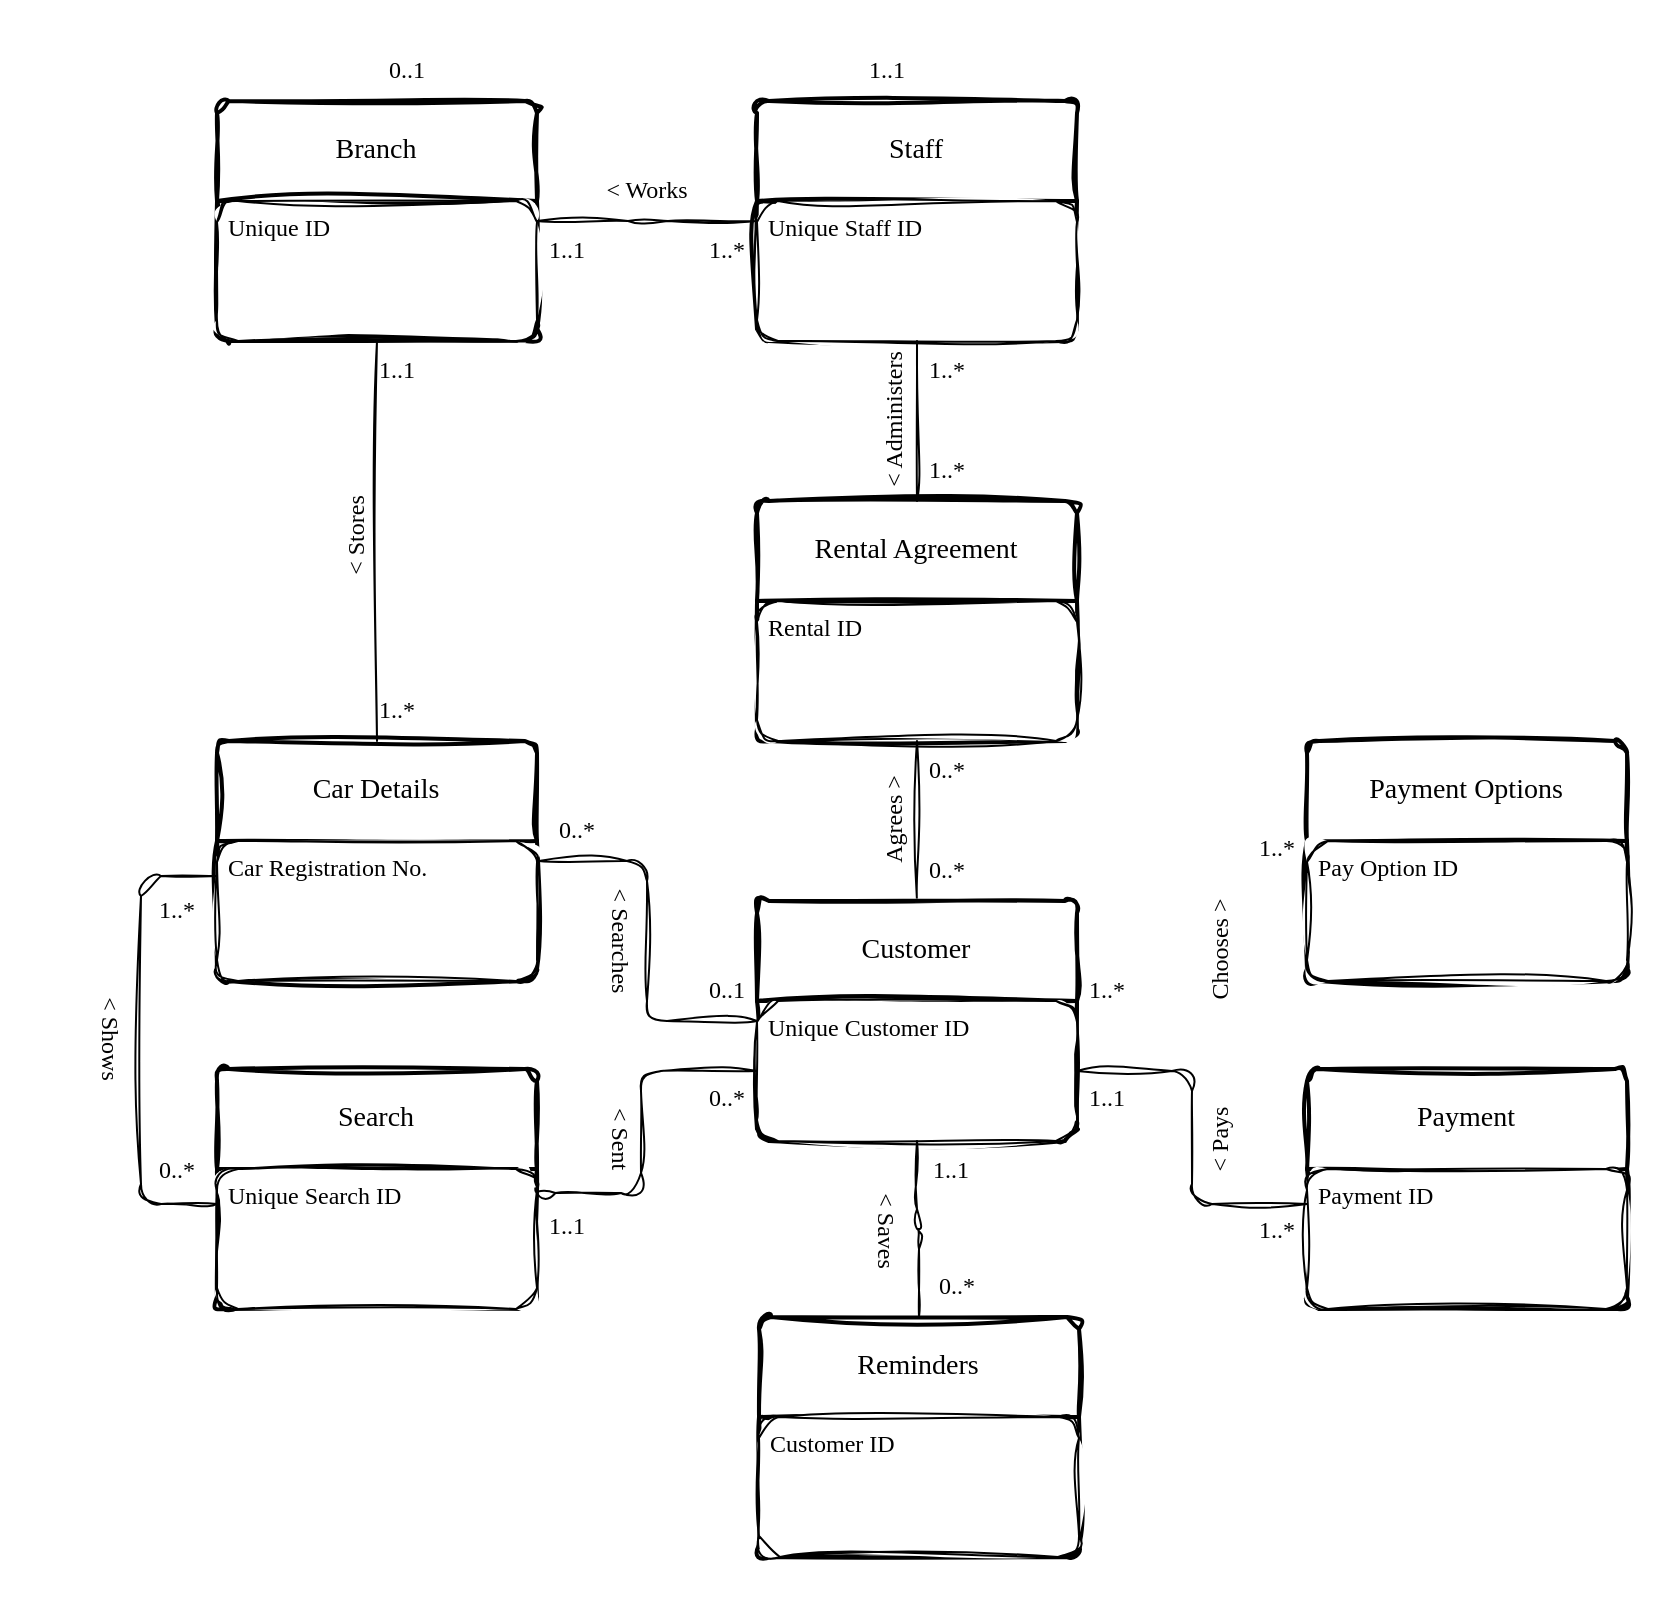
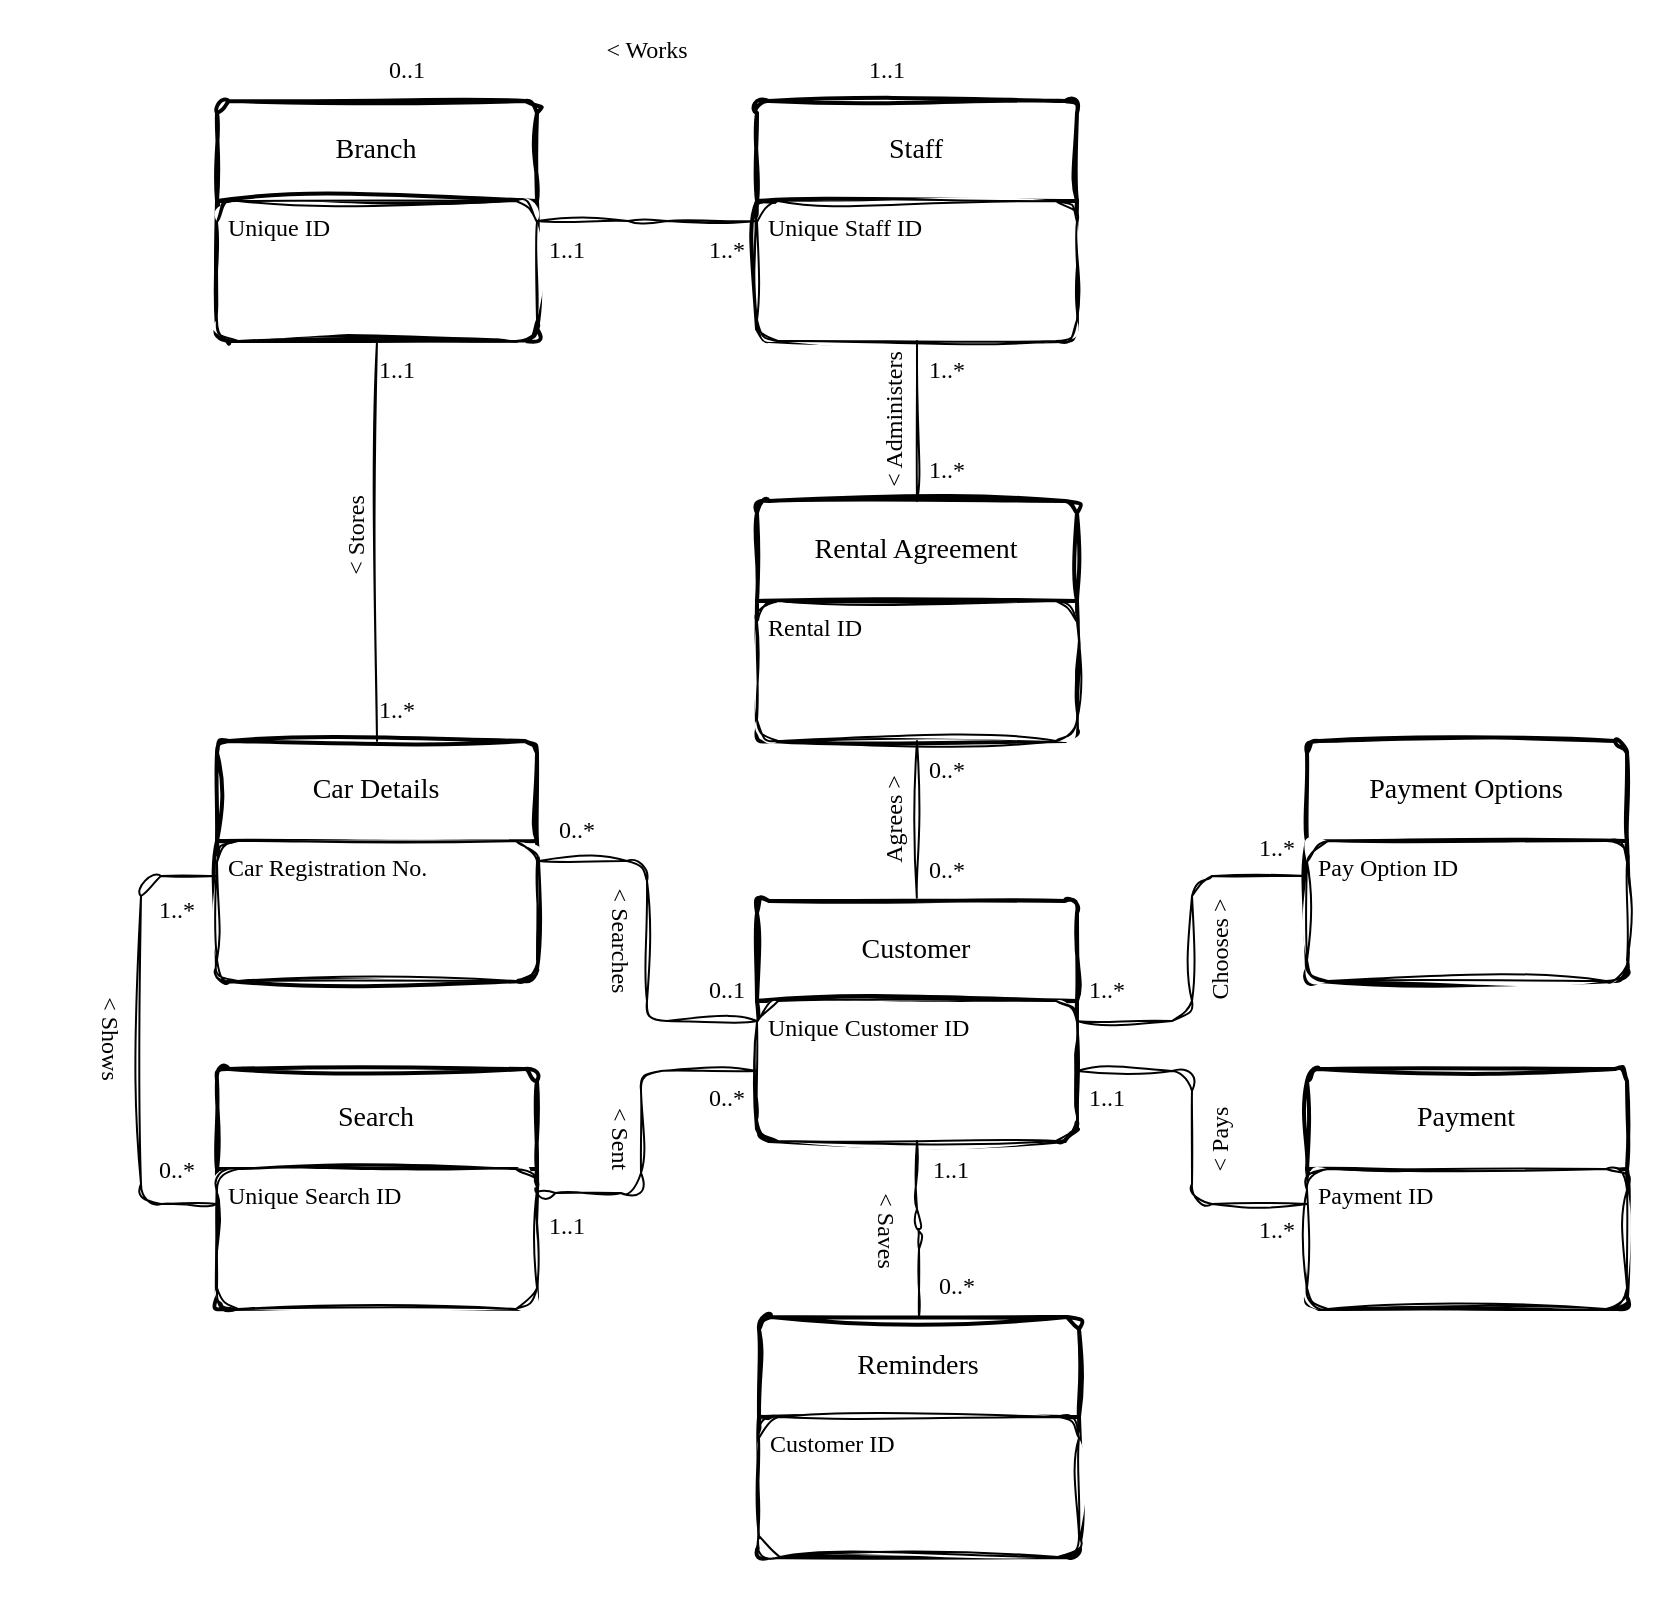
(647, 191) -> (647, 51)
none -> (1192, 949)
